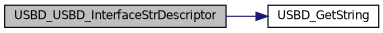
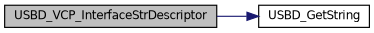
(115, 16) -> (111, 16)
